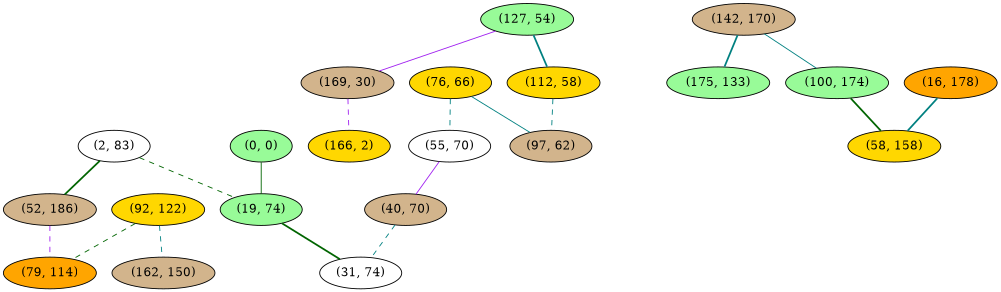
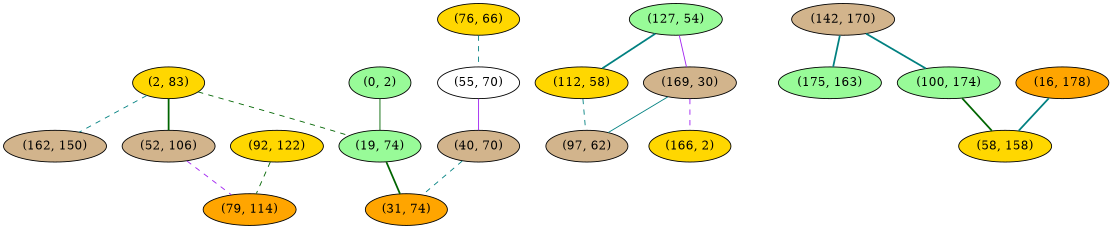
(790, 51) -> (896, 51)
(718, 83) -> (830, 83)
(501, 114) -> (638, 115)
(114, 146) -> (169, 83)
(261, 146) -> (380, 83)
(50, 210) -> (169, 146)
(161, 241) -> (113, 114)
(361, 273) -> (406, 210)
